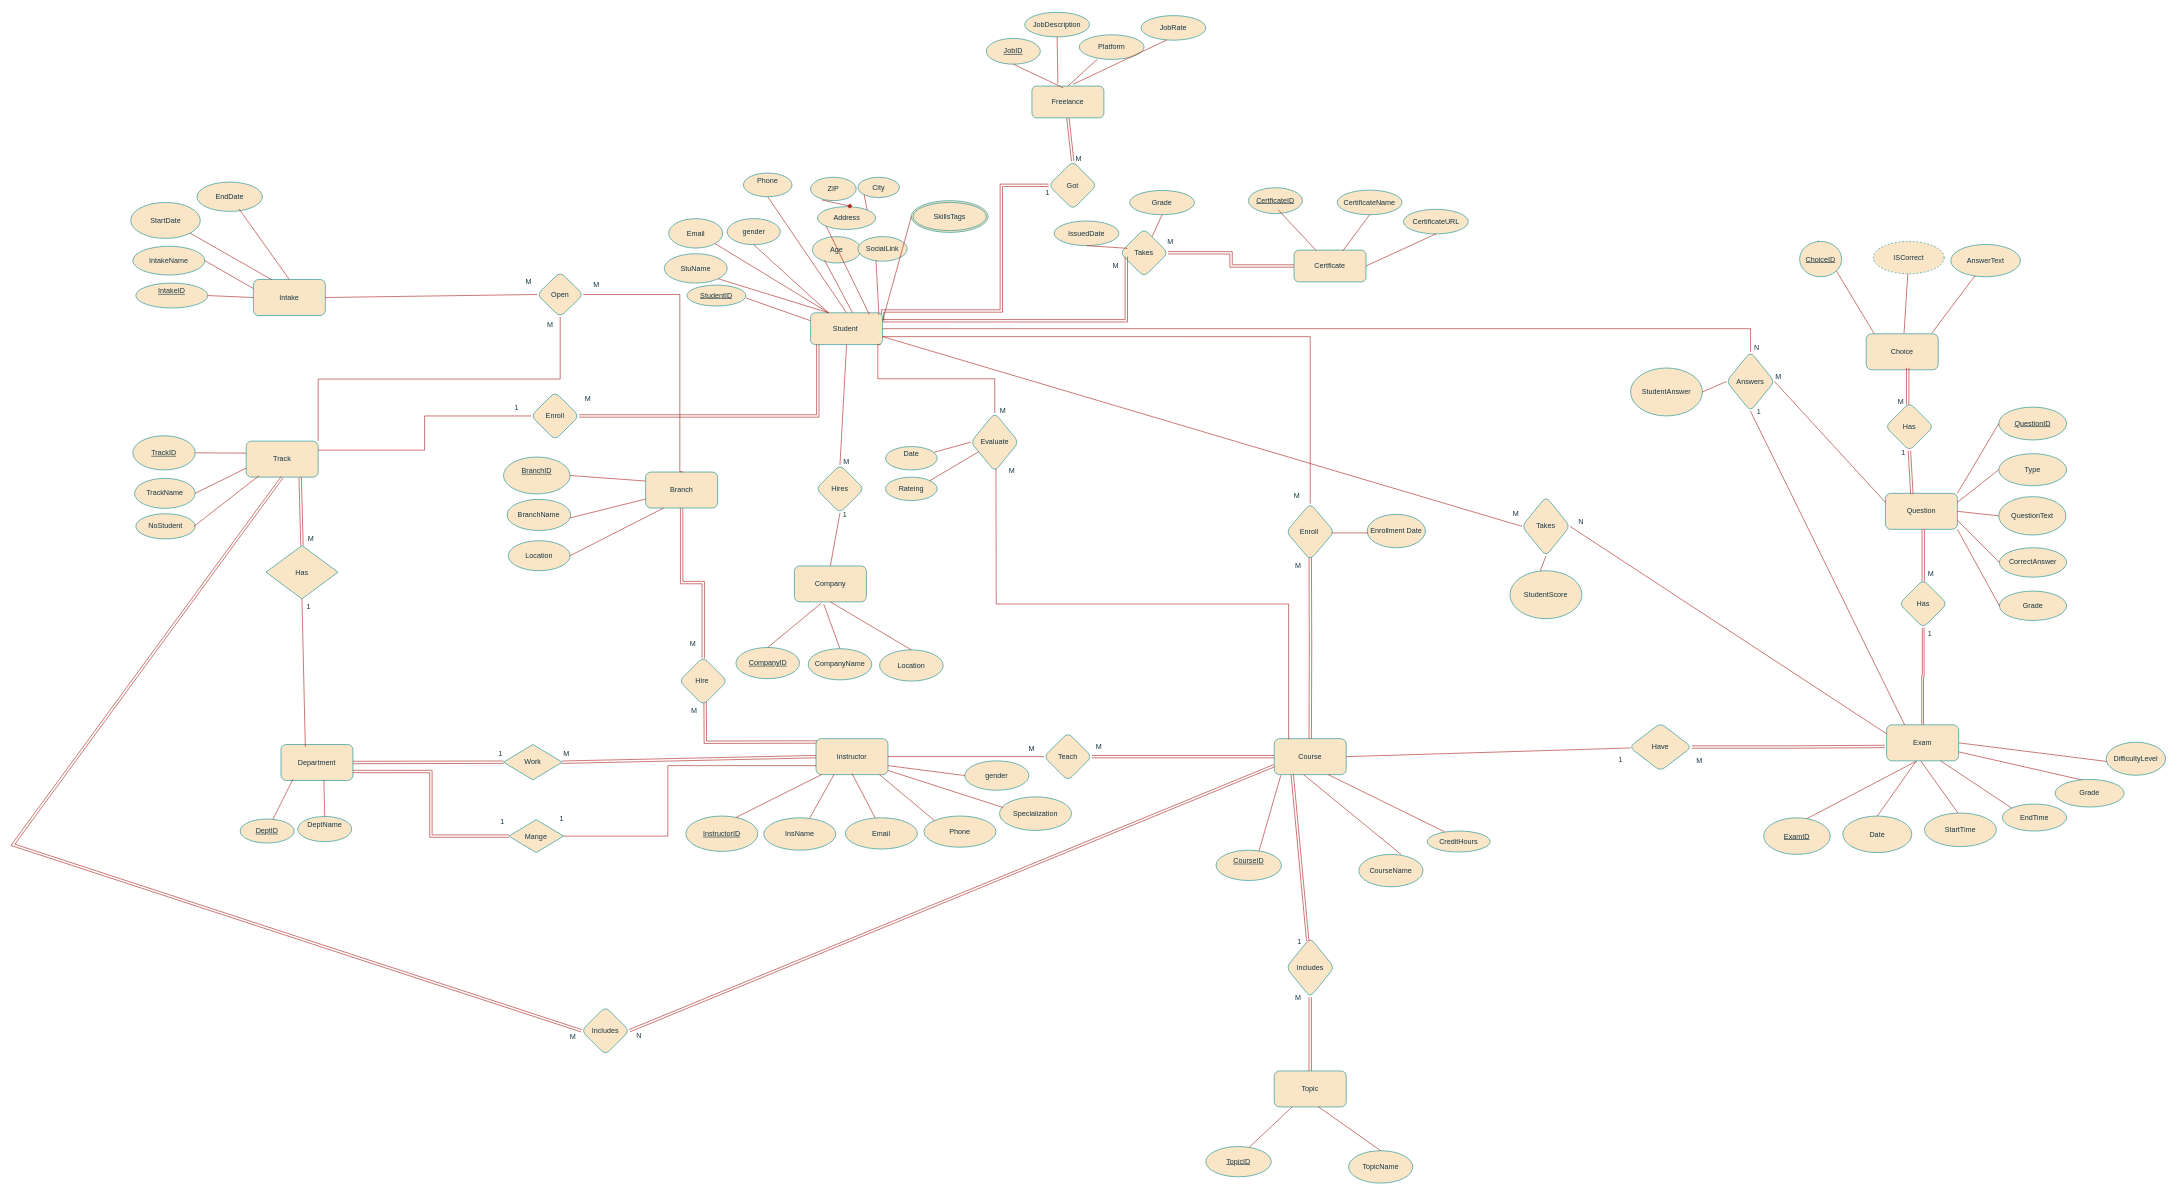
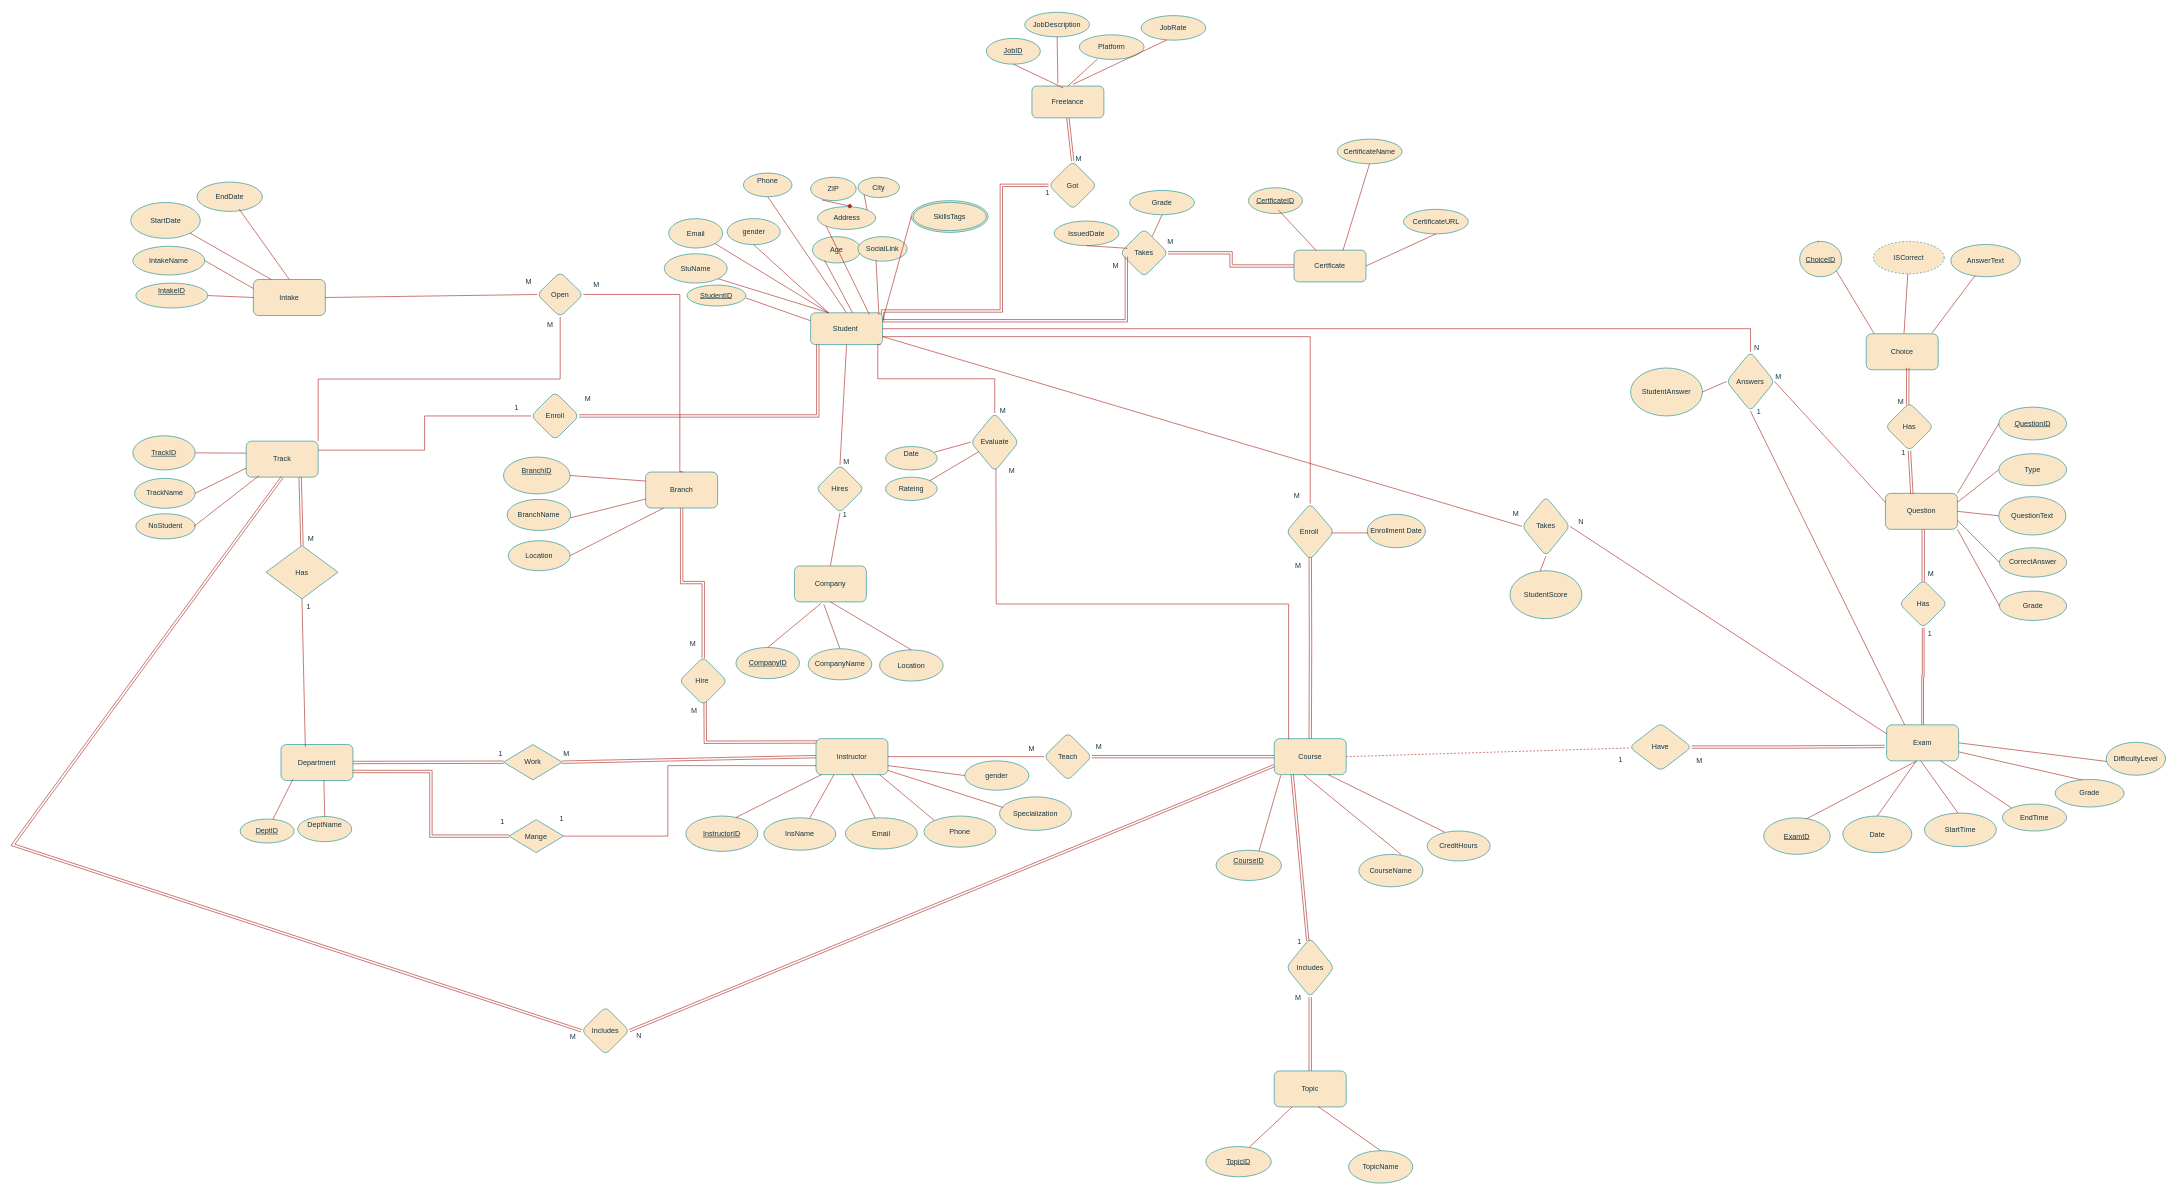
(1370, 203) -> (1370, 152)
(1488, 753) -> (1488, 753)
(1459, 842) -> (1459, 846)
